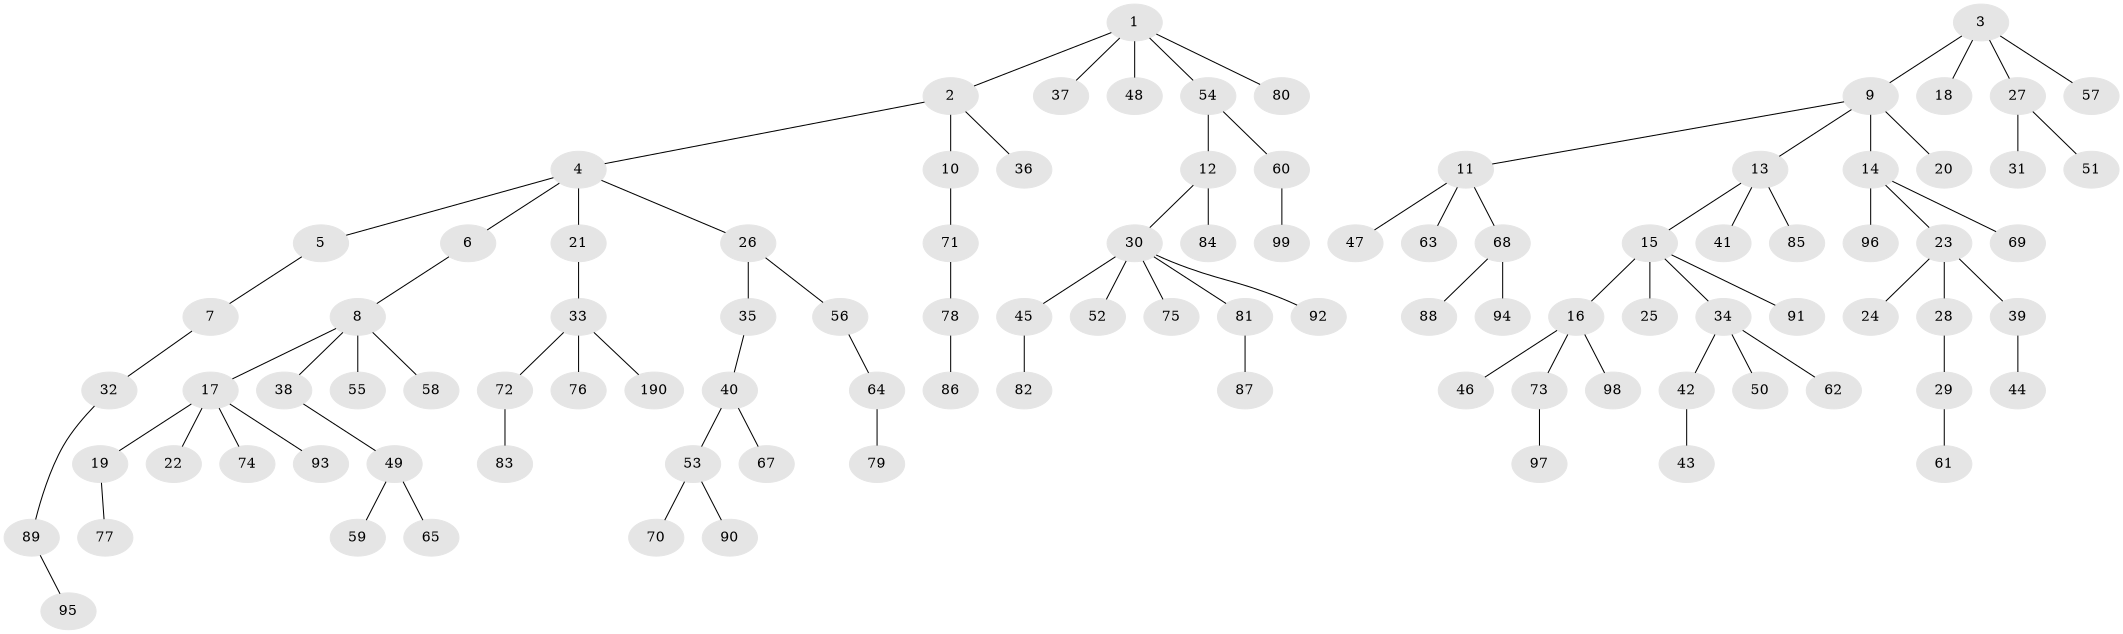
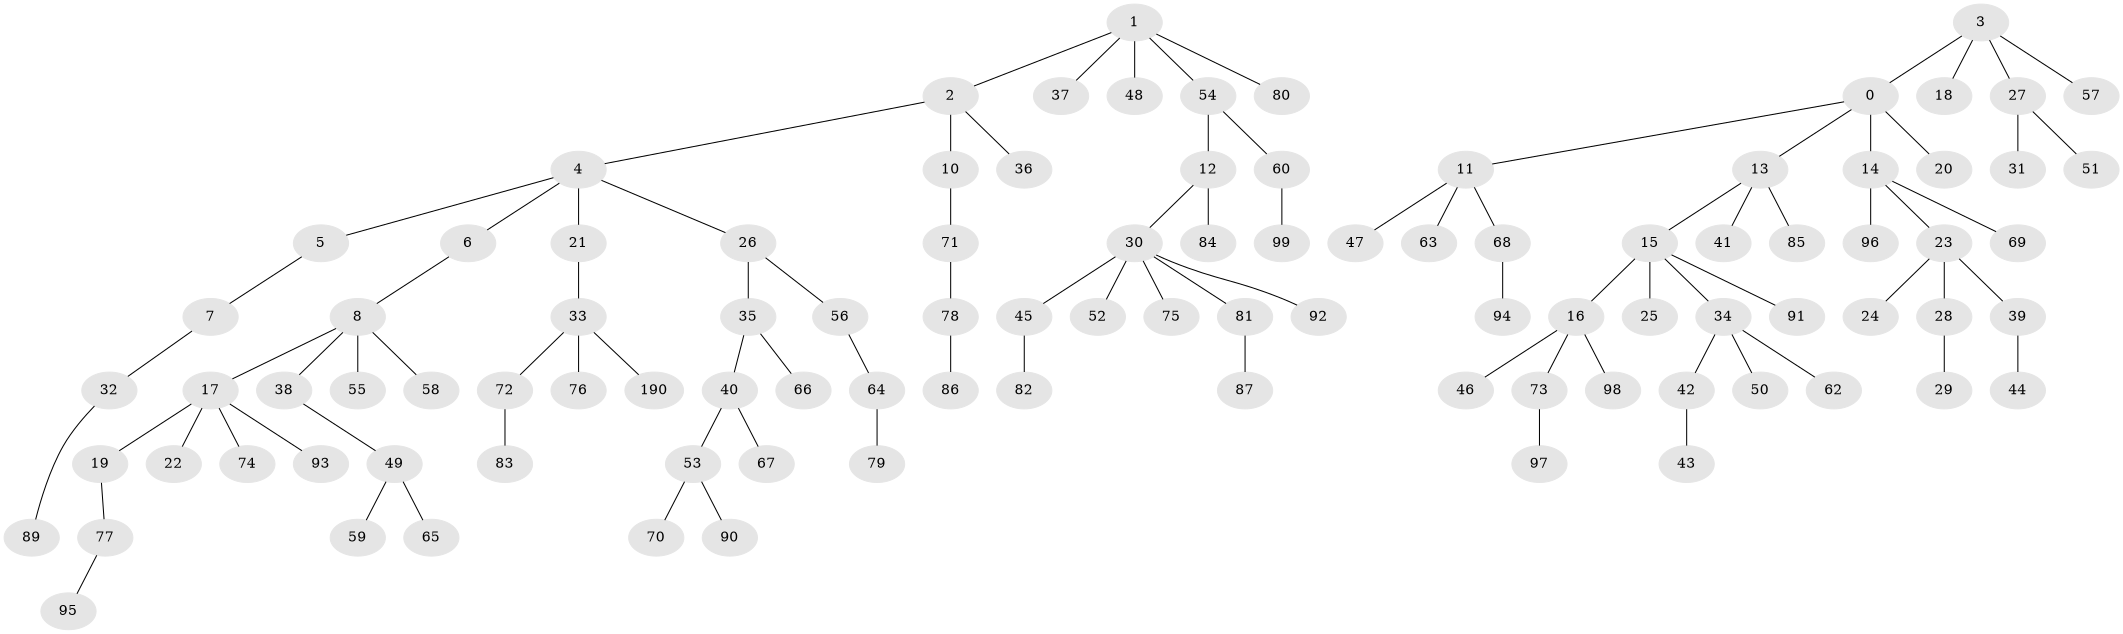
(1871, 96) -> (1871, 96)
(1429, 317) -> none
none -> (803, 390)
(1944, 464) -> none
(50, 575) -> (87, 575)
